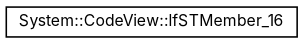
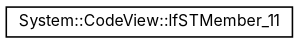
(152, 22) -> (149, 22)
